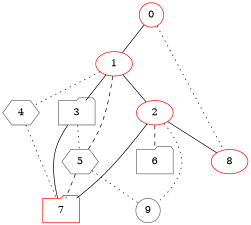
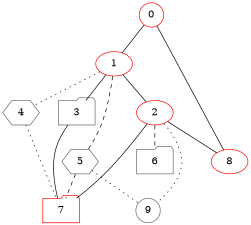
(190, 88) -> (190, 88)
(78, 137) -> none
